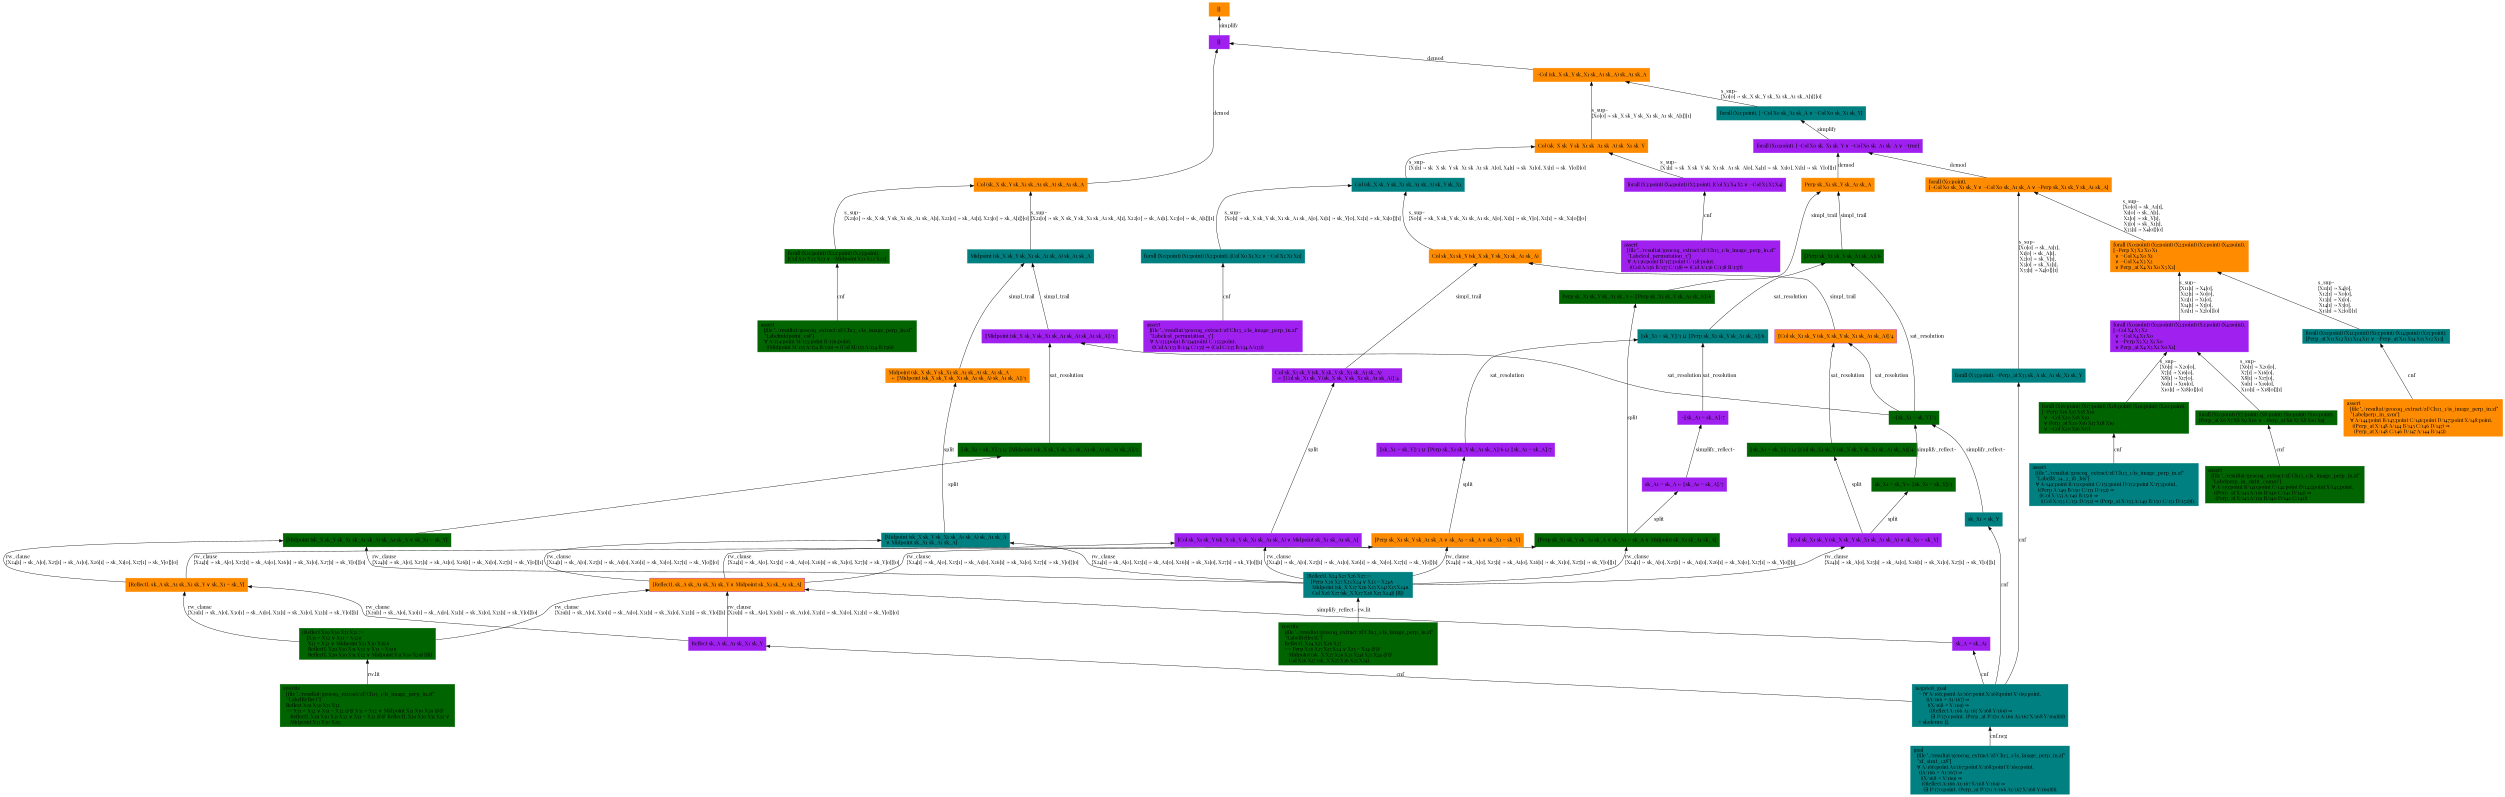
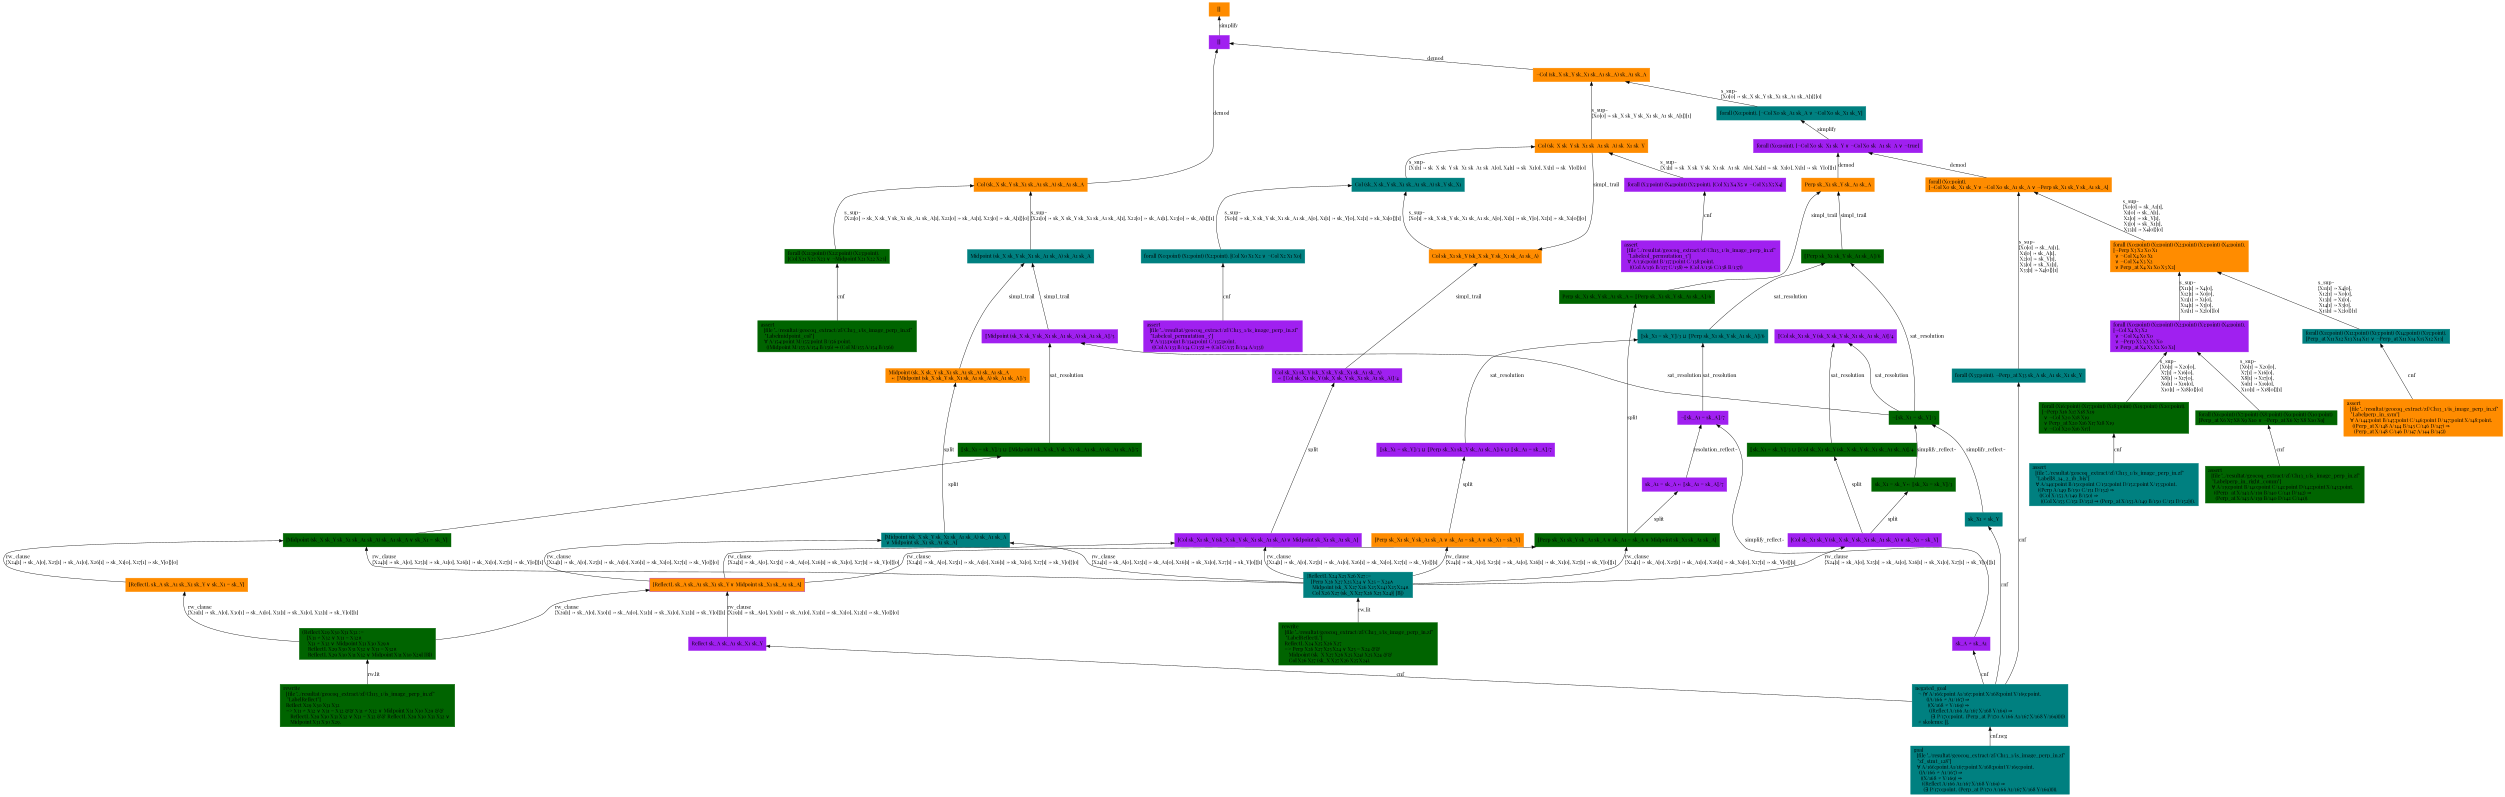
(1699, 275) -> (1592, 217)
(1836, 336) -> (1836, 336)
(1715, 450) -> (1715, 450)
(738, 549) -> none
(1380, 619) -> (1839, 552)
(466, 624) -> none
